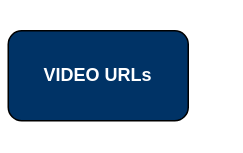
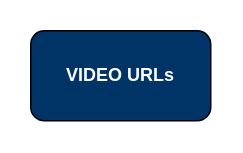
(98, 76) -> (121, 76)
